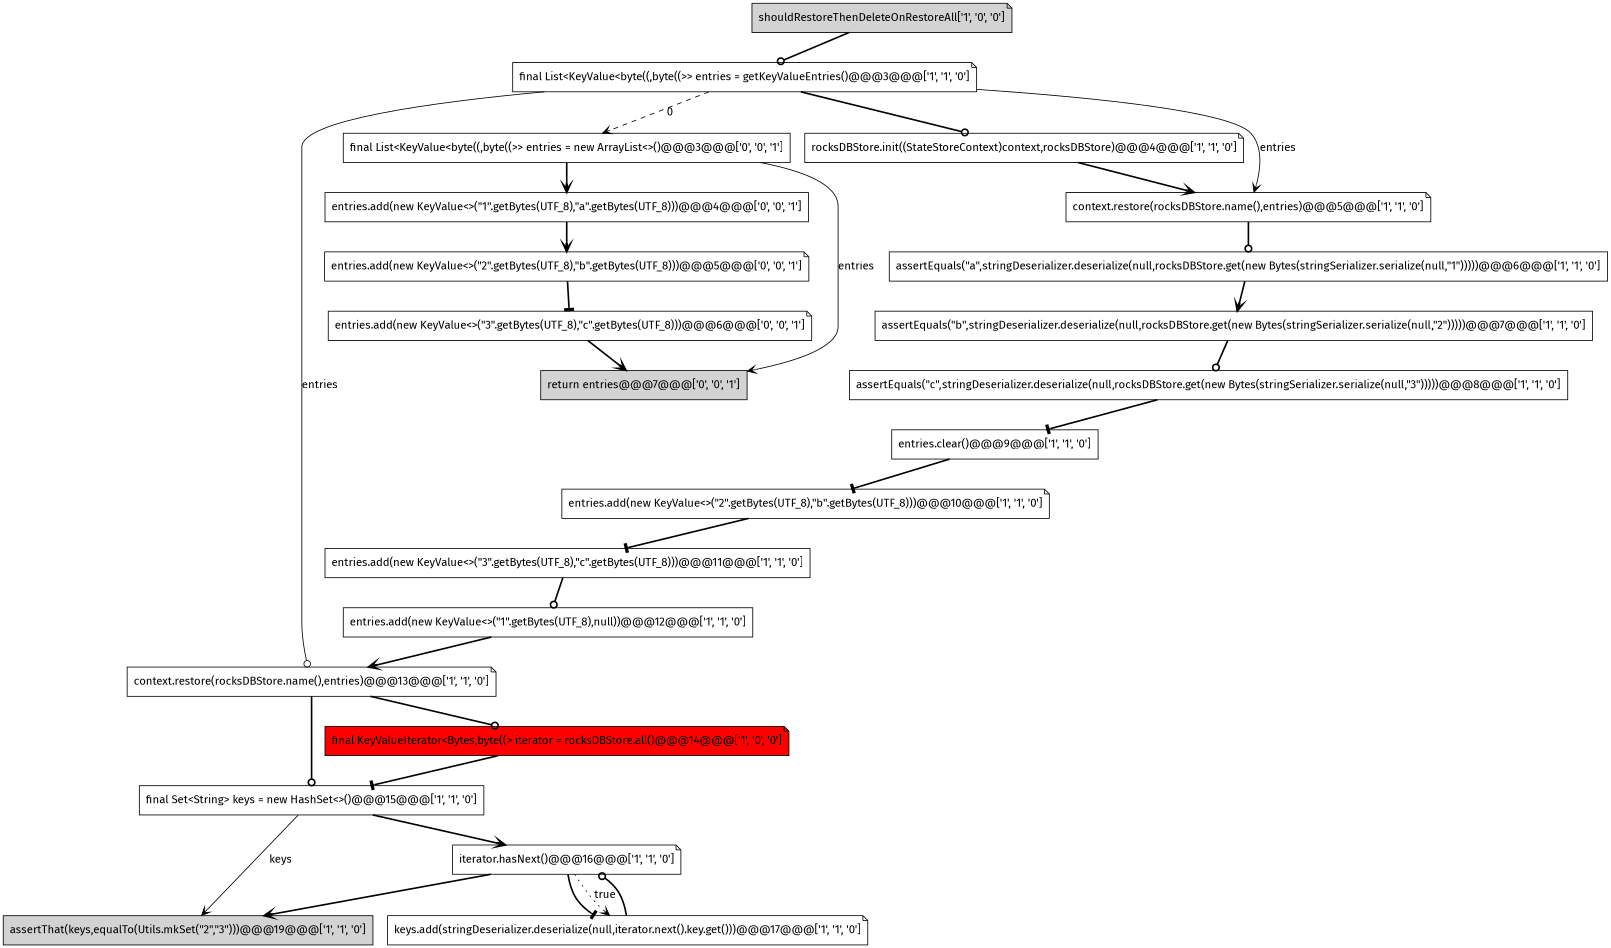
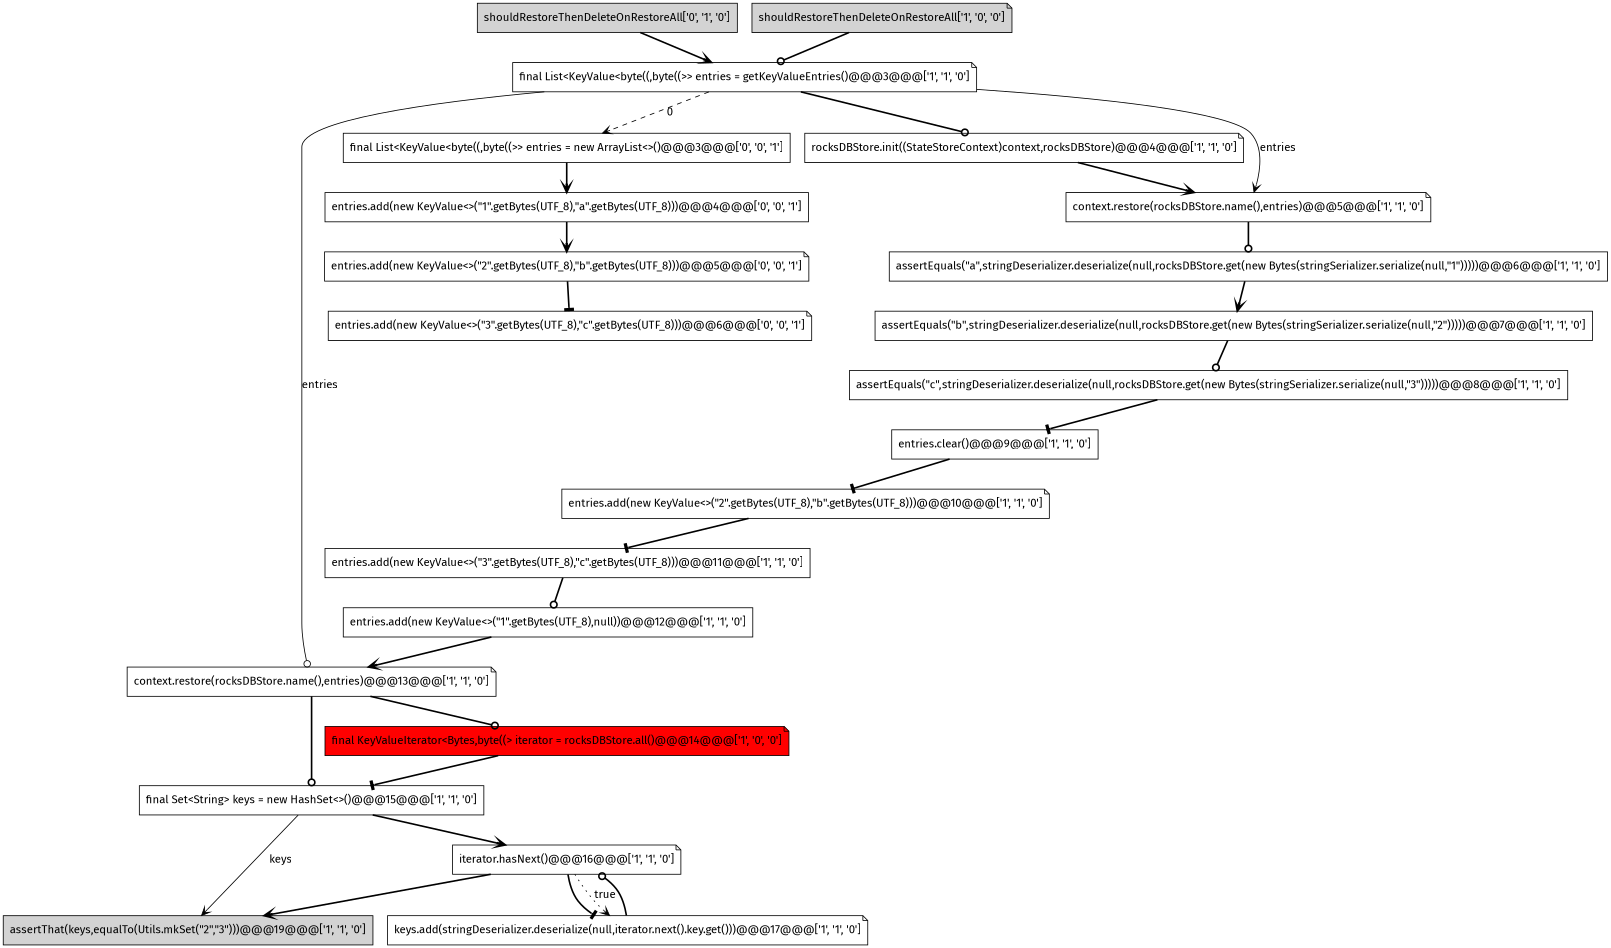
none -> (607, 18)
(644, 385) -> none
